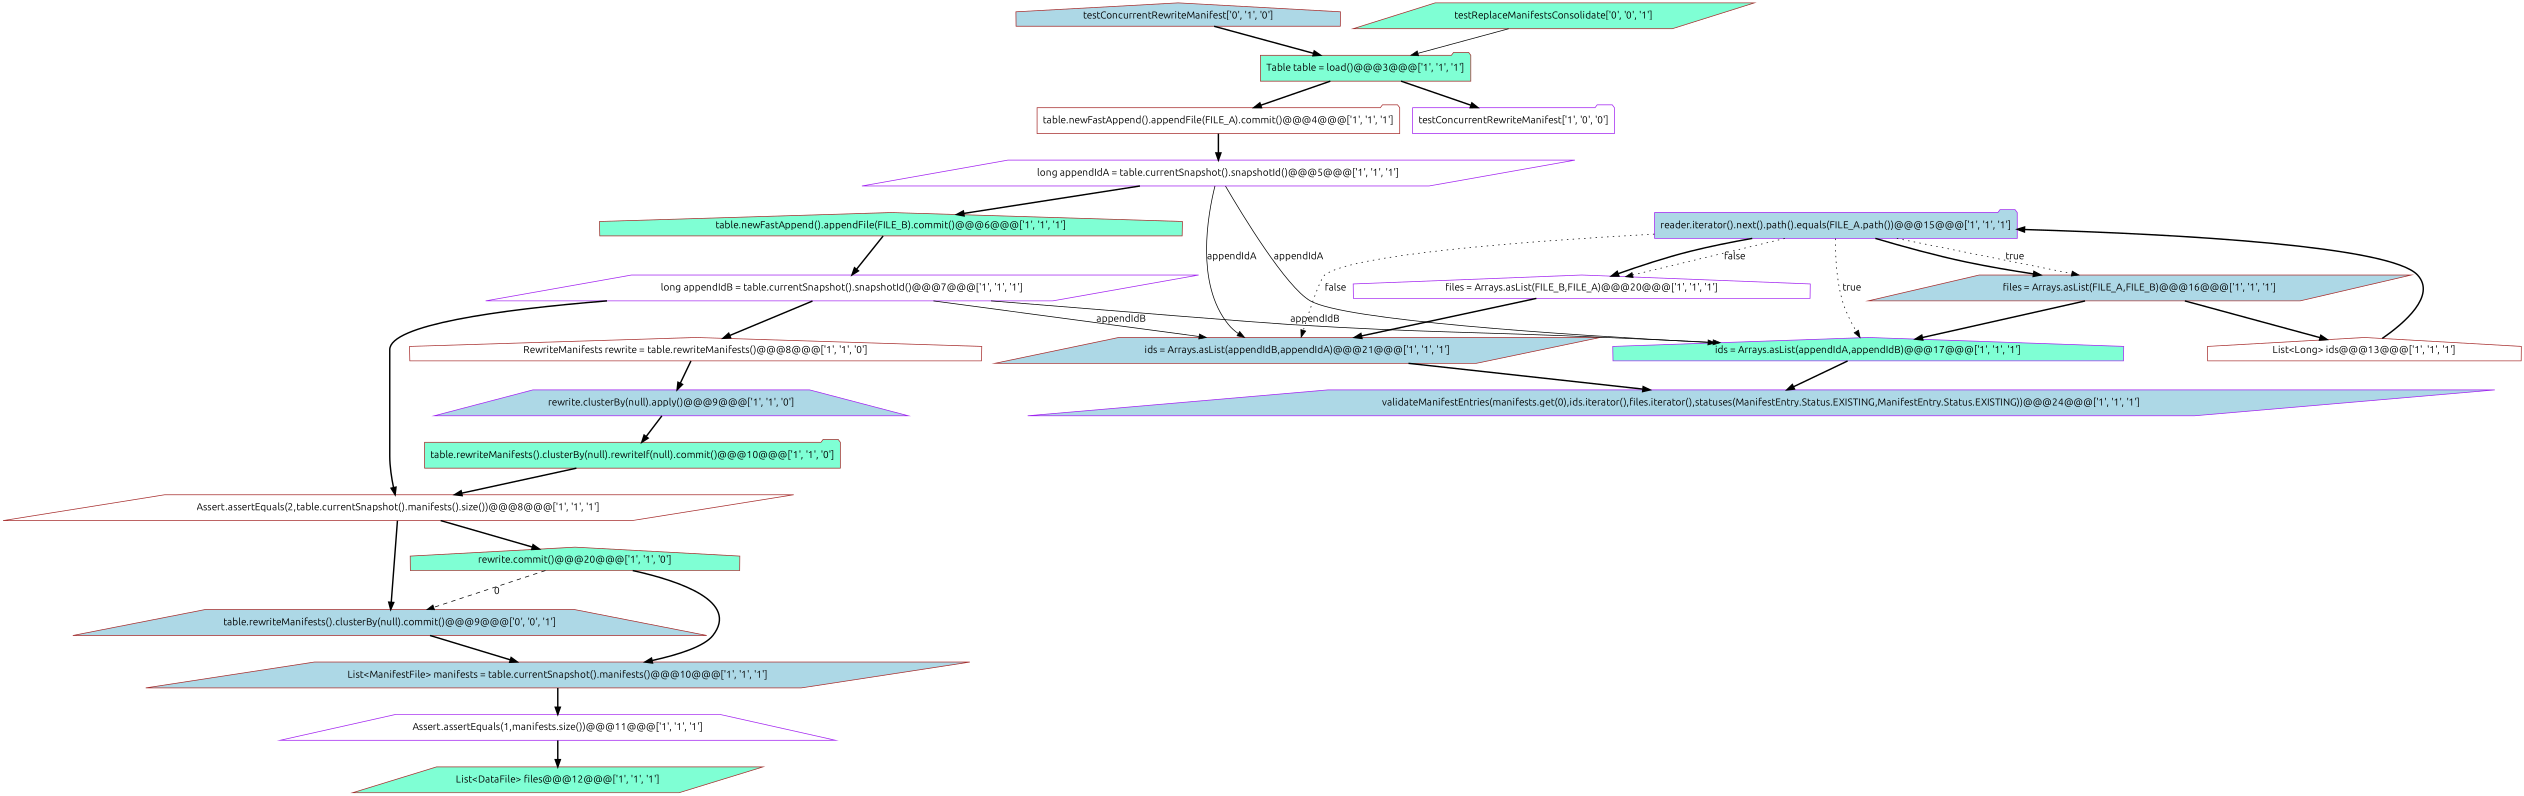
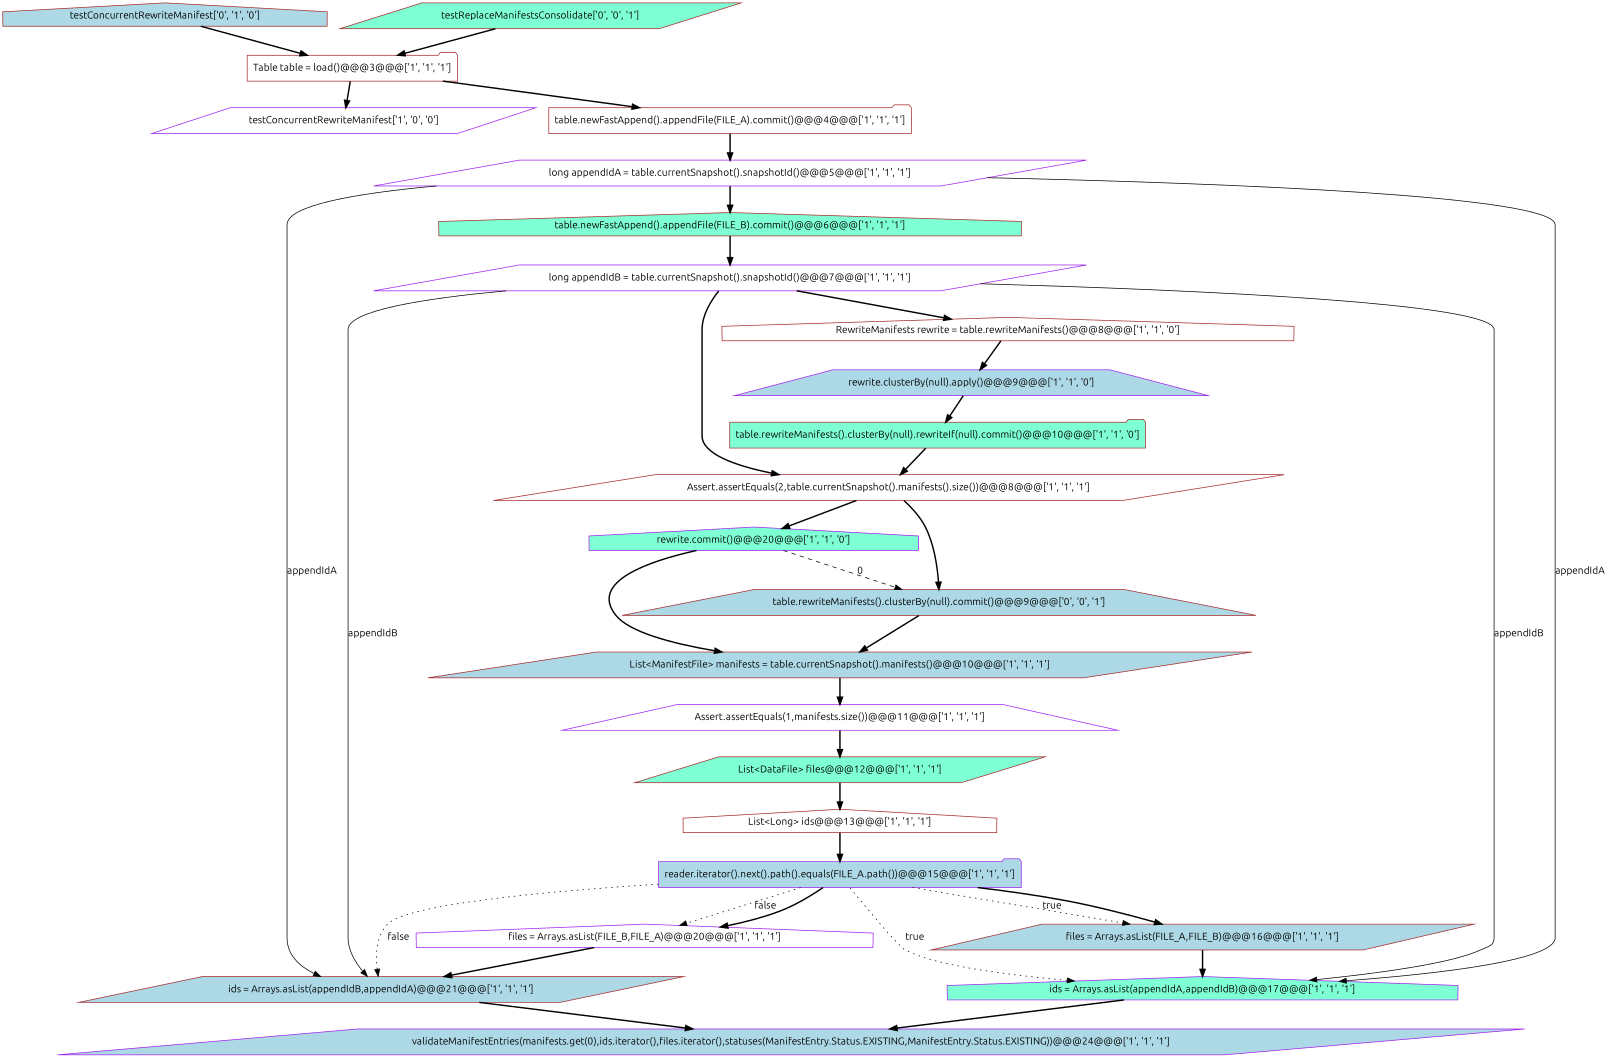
(1463, 41) -> (450, 41)
(1366, 68) -> (352, 68)
(1514, 121) -> (344, 121)
(2252, 319) -> (840, 792)
(575, 560) -> (754, 540)
